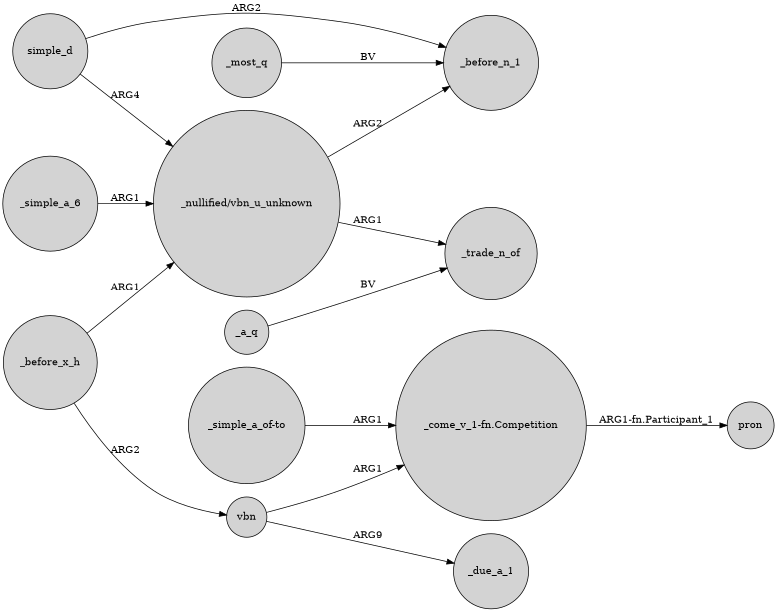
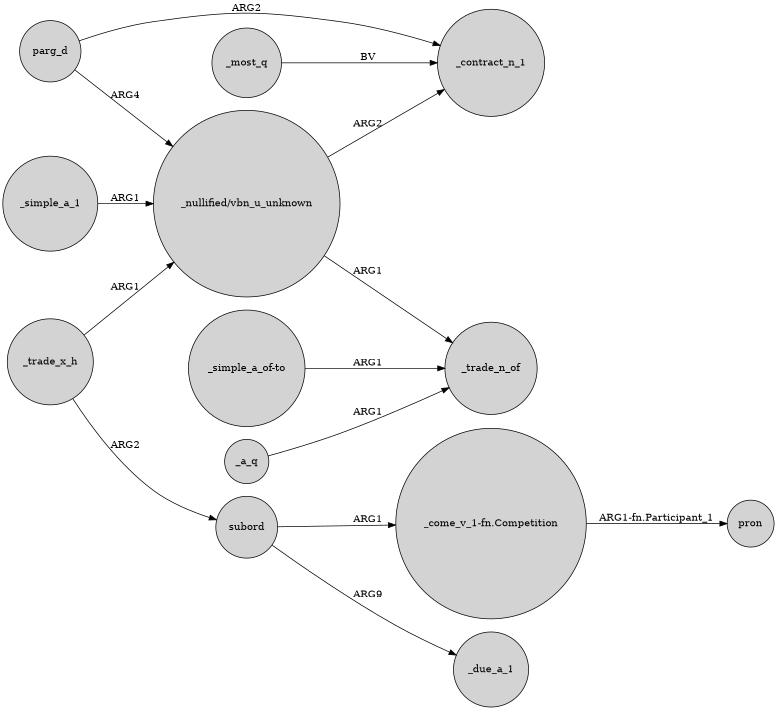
(50, 51) -> (50, 51)
(491, 63) -> (491, 63)
(50, 204) -> (50, 204)
(368, 285) -> (368, 412)
(50, 363) -> (50, 362)
(347, 425) -> (371, 368)
(247, 517) -> (247, 527)
